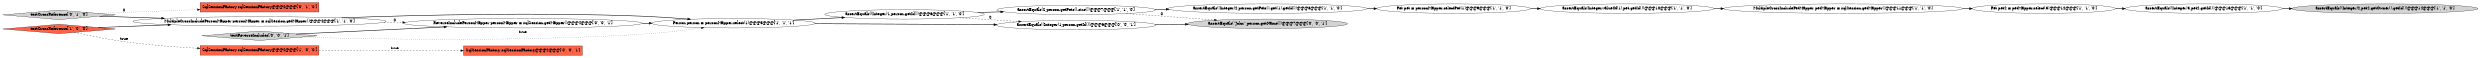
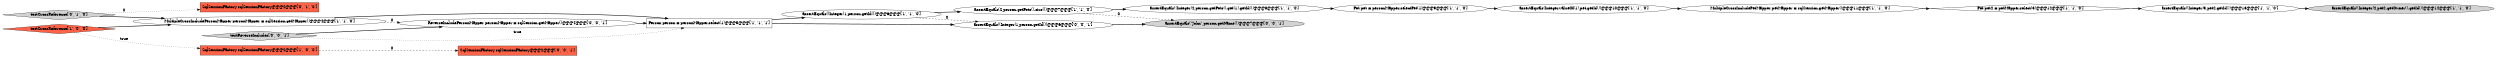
(2044, 9) -> (2030, 9)
(734, 23) -> (709, 23)
(136, 43) -> (136, 43)
(395, 48) -> (392, 48)
